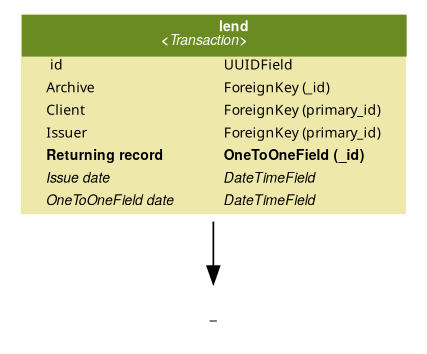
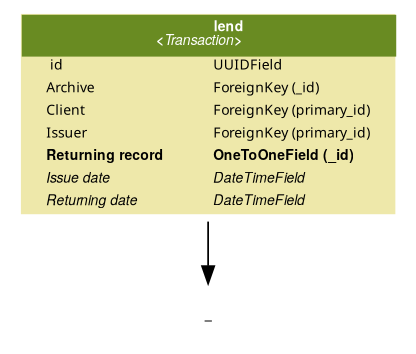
(111, 201) -> (92, 201)
